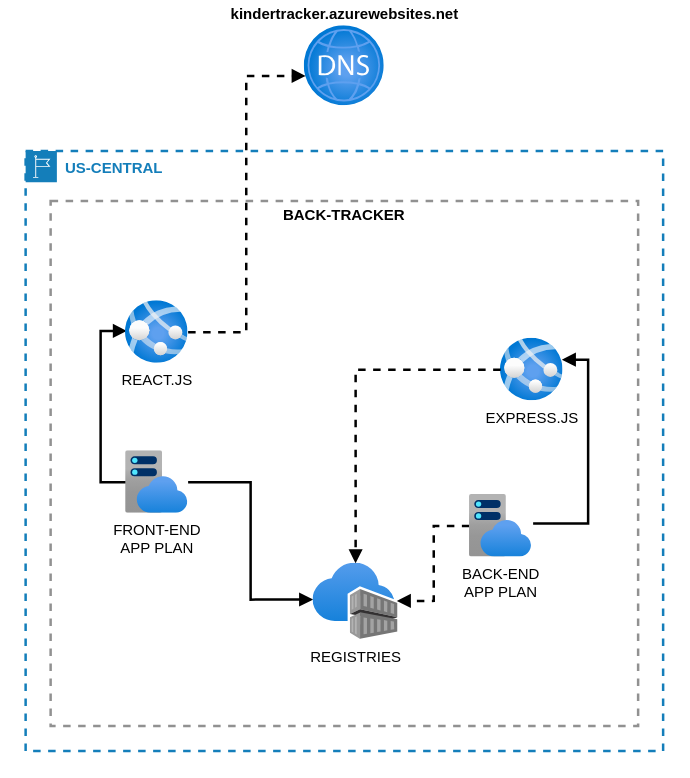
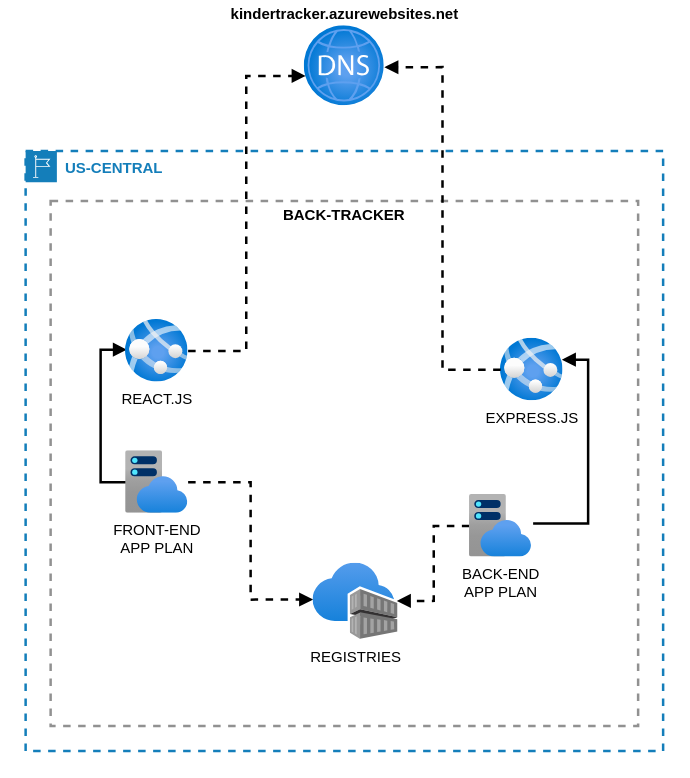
(157, 332) -> (157, 351)
(356, 413) -> (443, 197)
(251, 535) -> (251, 535)
